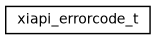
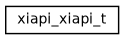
(78, 20) -> (62, 20)
